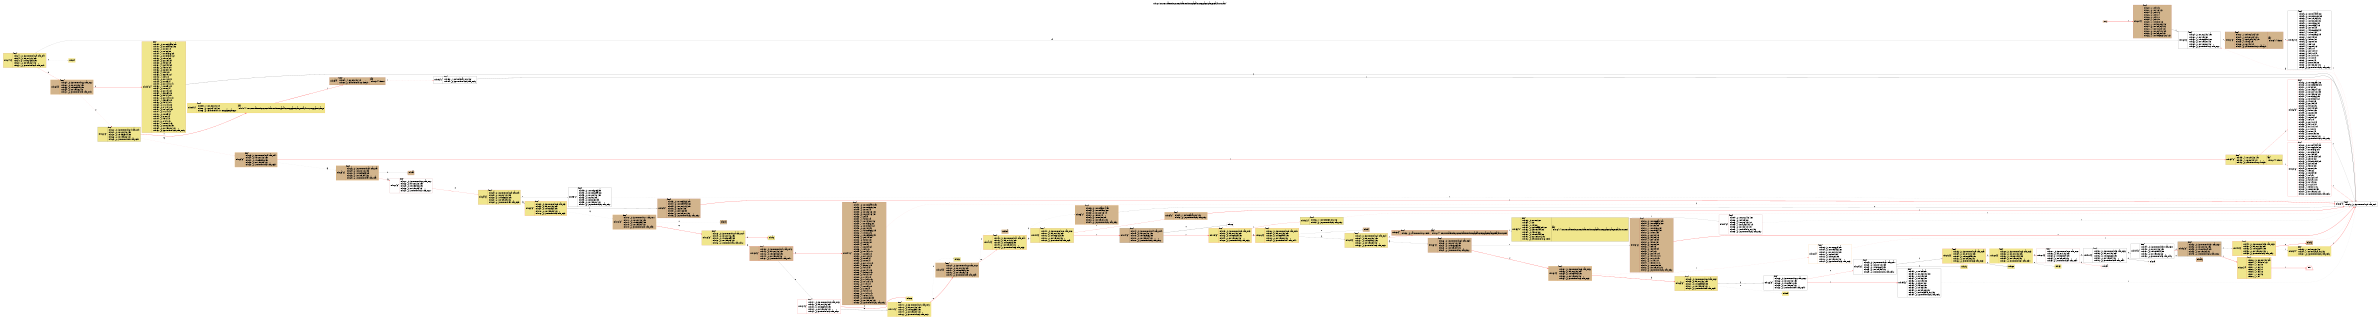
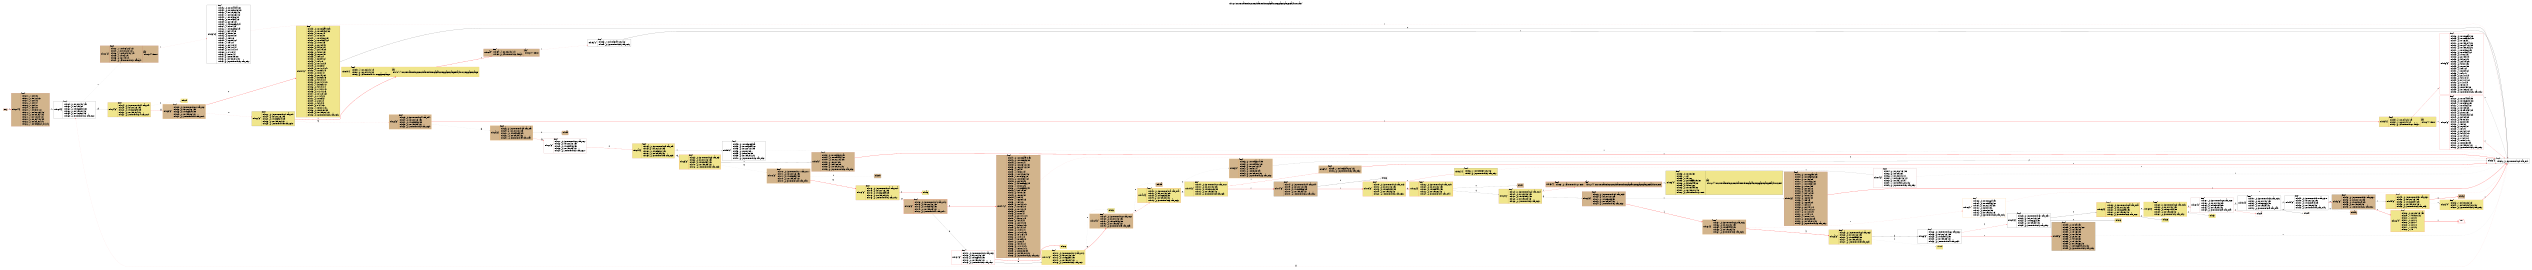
(1105, 40) -> (101, 110)
(1919, 283) -> (2073, 236)
